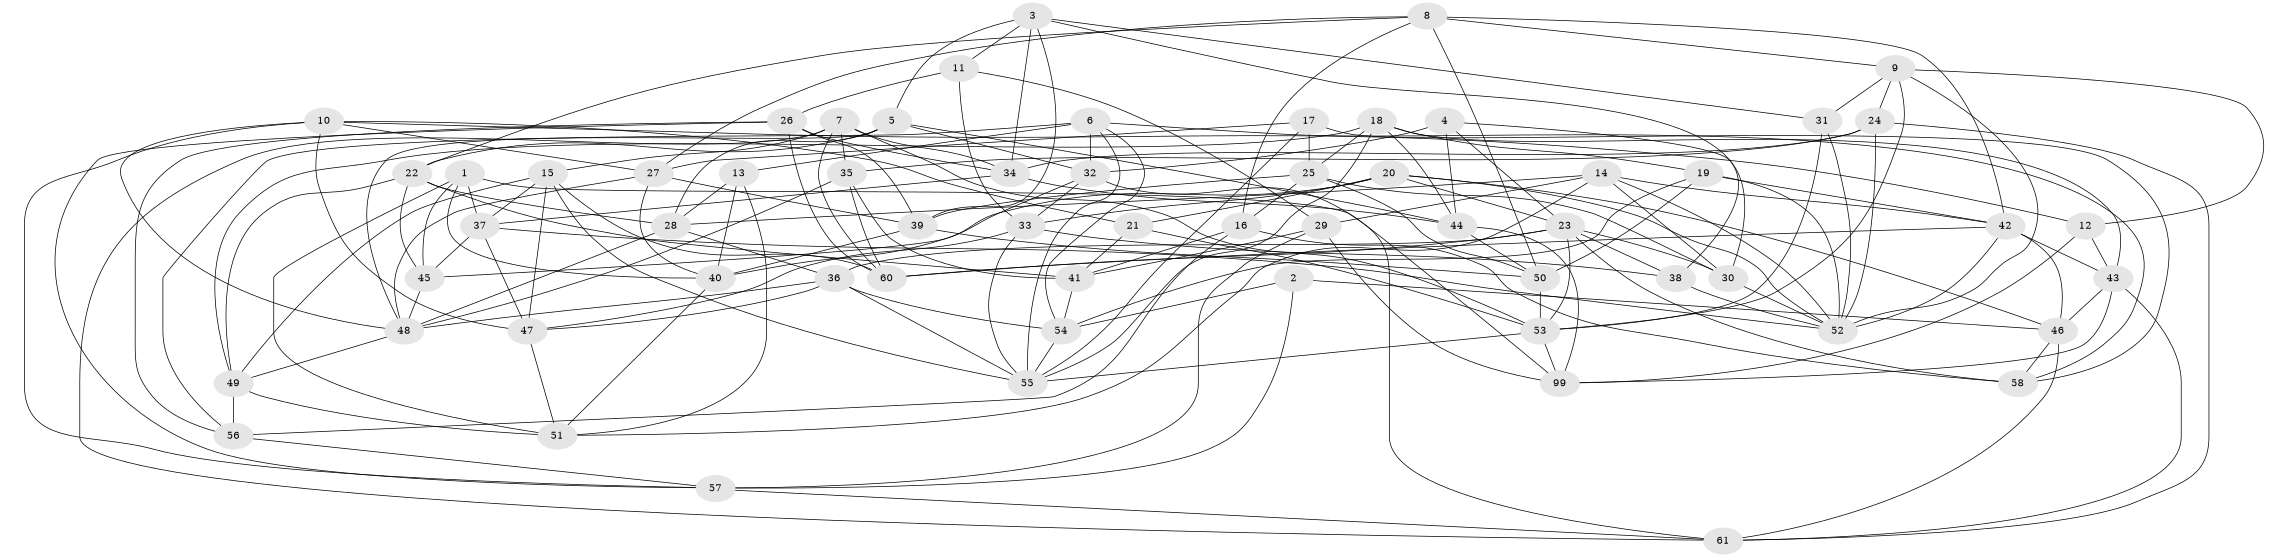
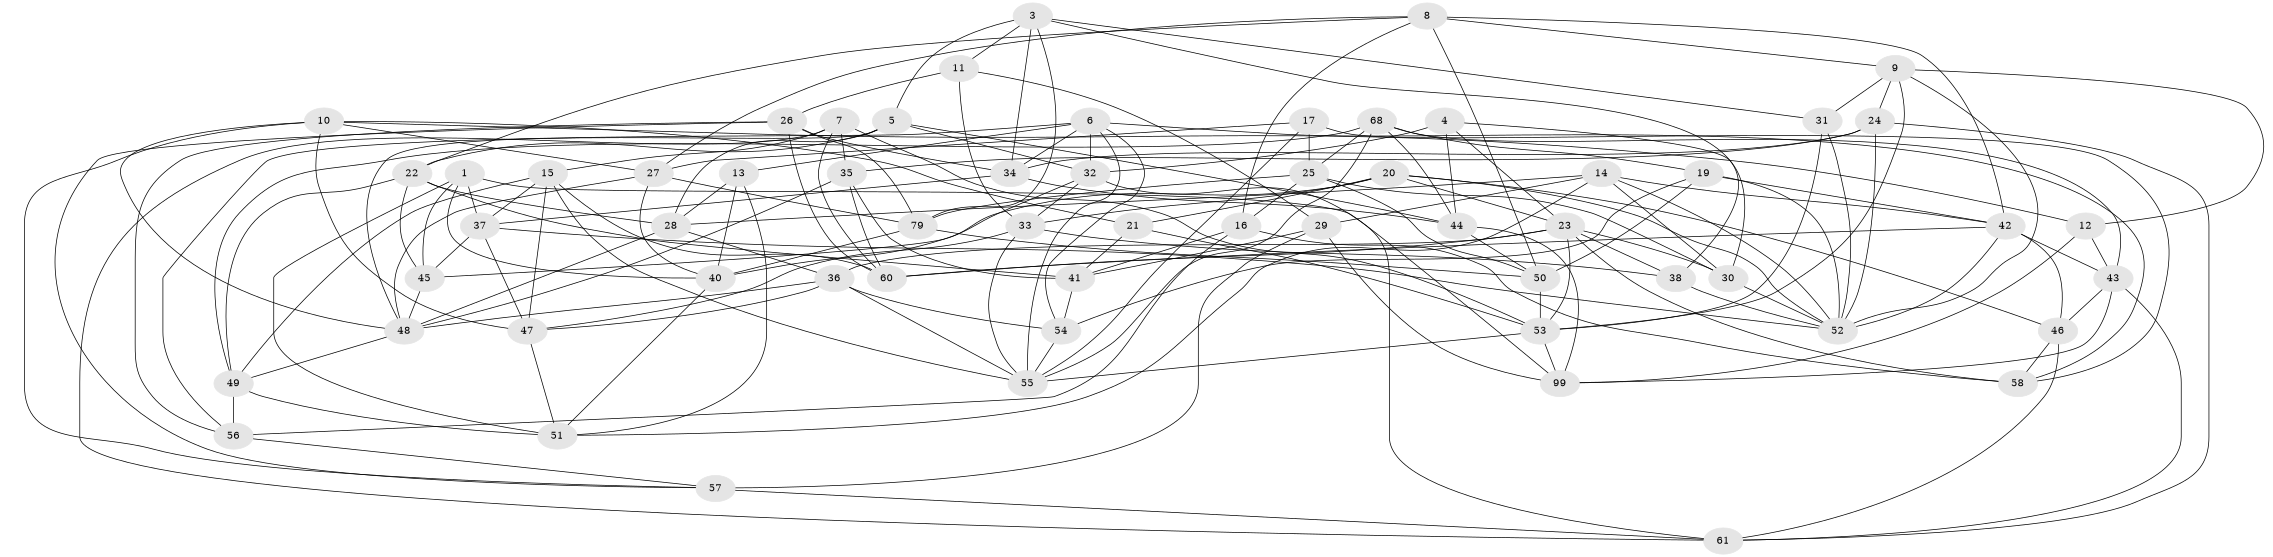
(1377, 121) -> (1377, 121)
(942, 151) -> (1042, 152)
(918, 226) -> (918, 226)
(1294, 279) -> none
